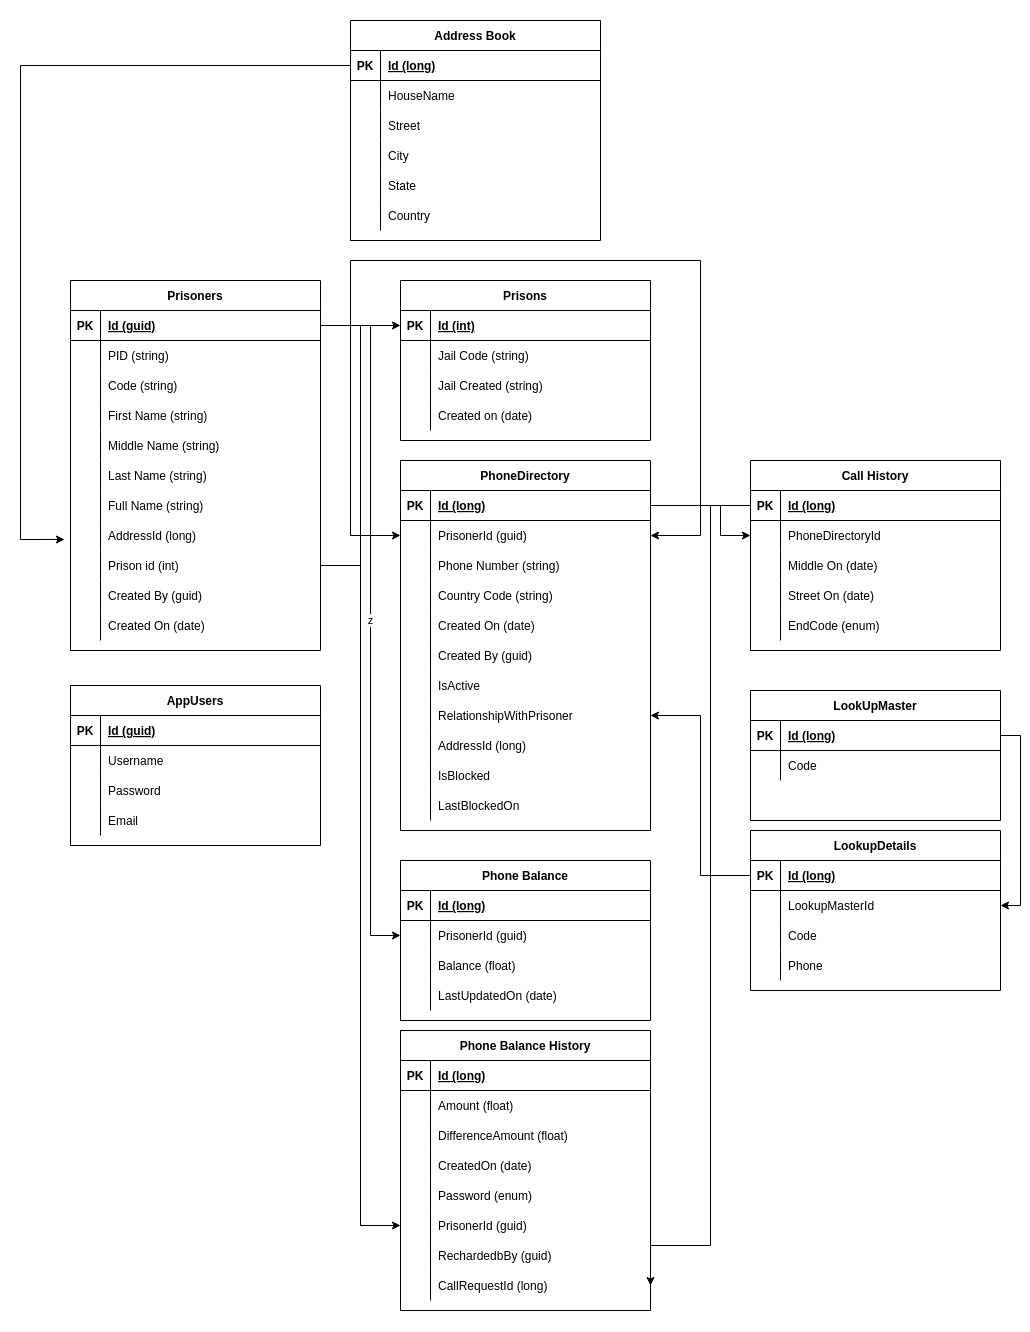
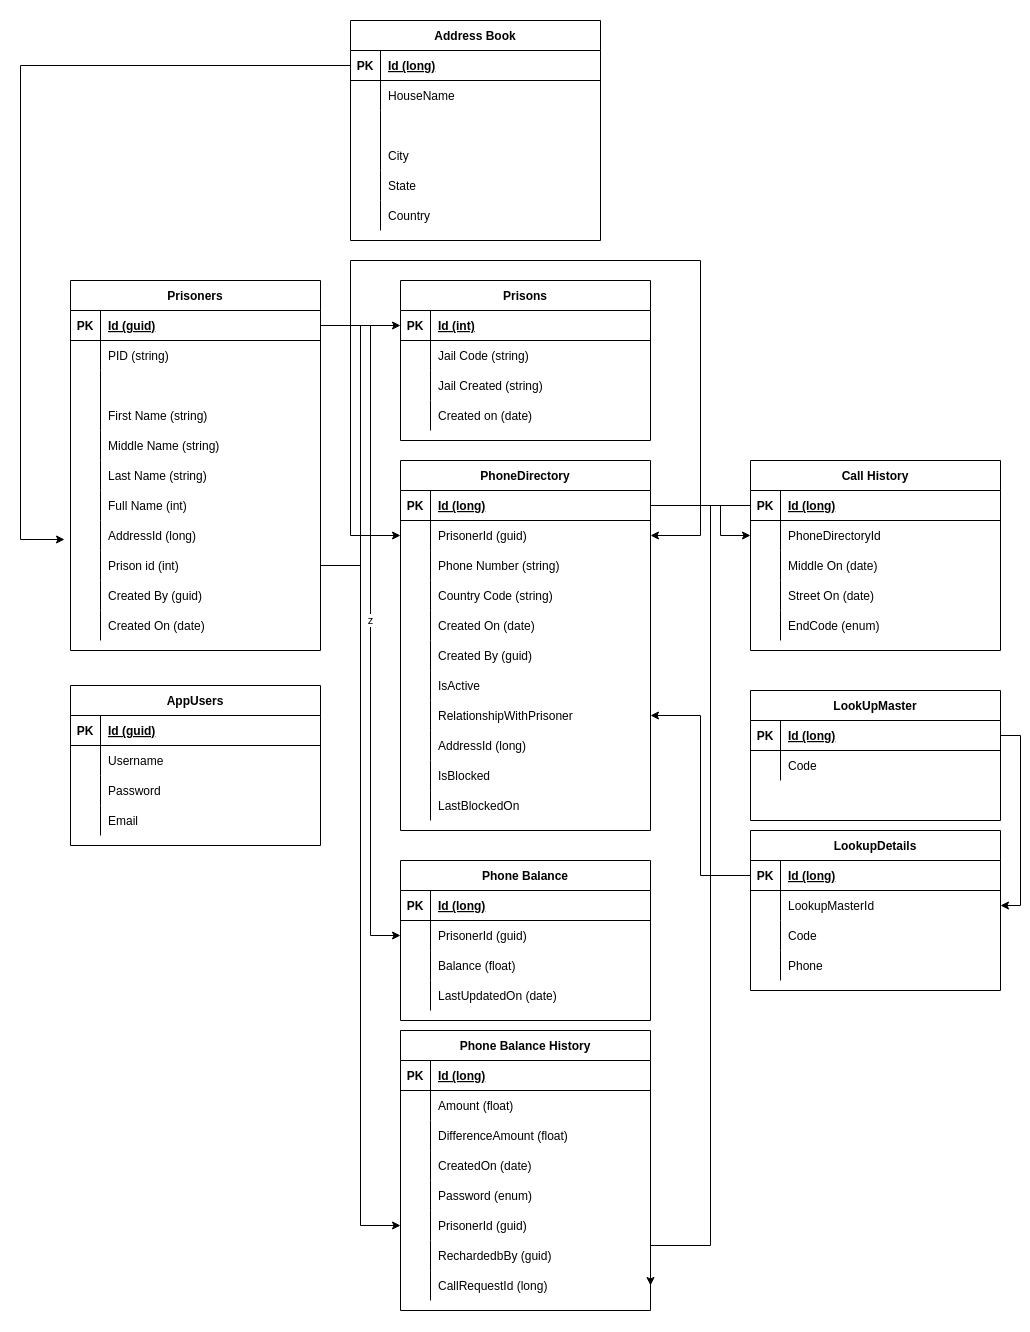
(491, 126) -> none
(211, 386) -> none
(161, 506) -> (151, 506)
